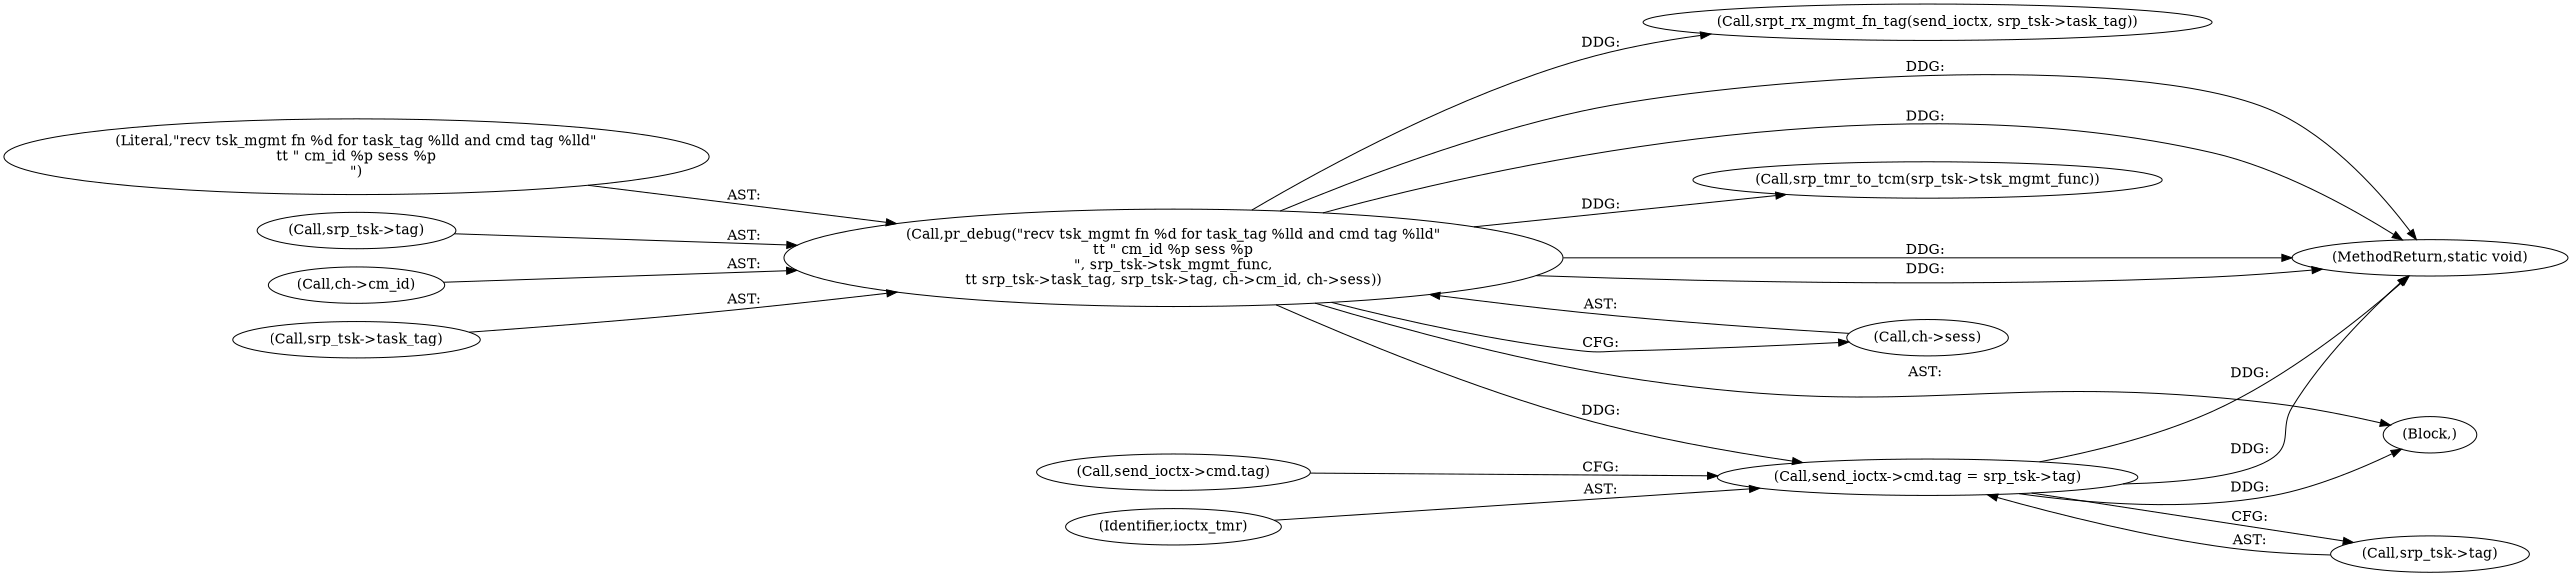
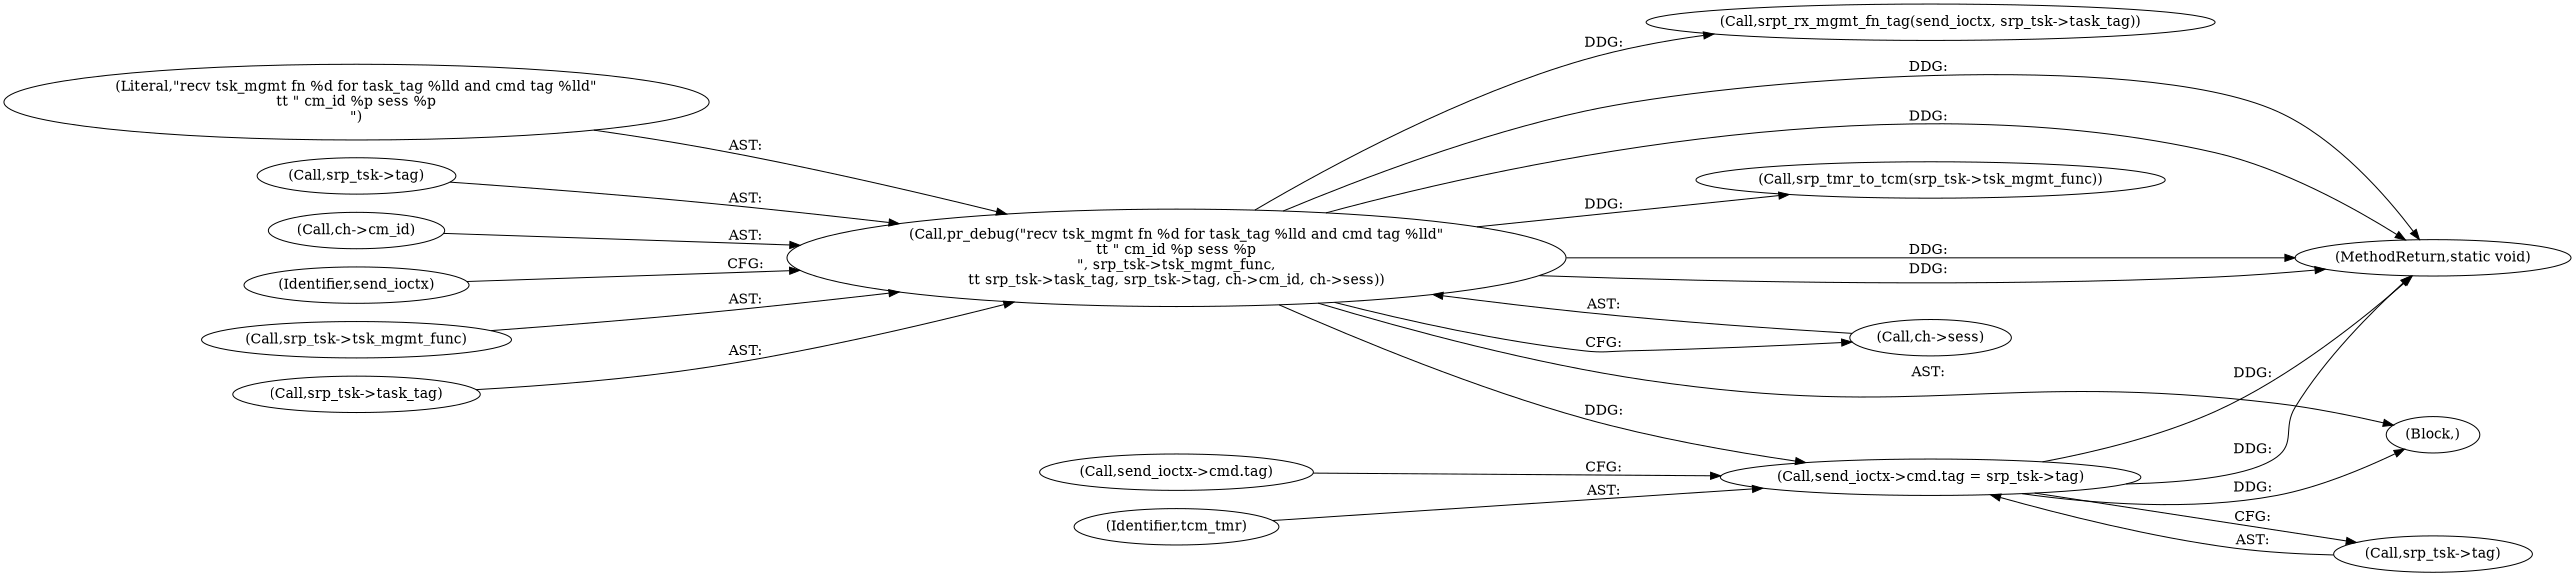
none -> (357, 285)
none -> (357, 340)
(1173, 527) -> (1177, 527)
